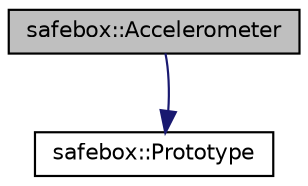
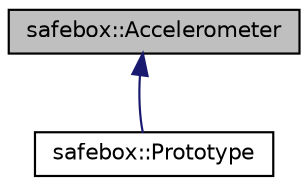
(169, 82) -> (140, 104)
